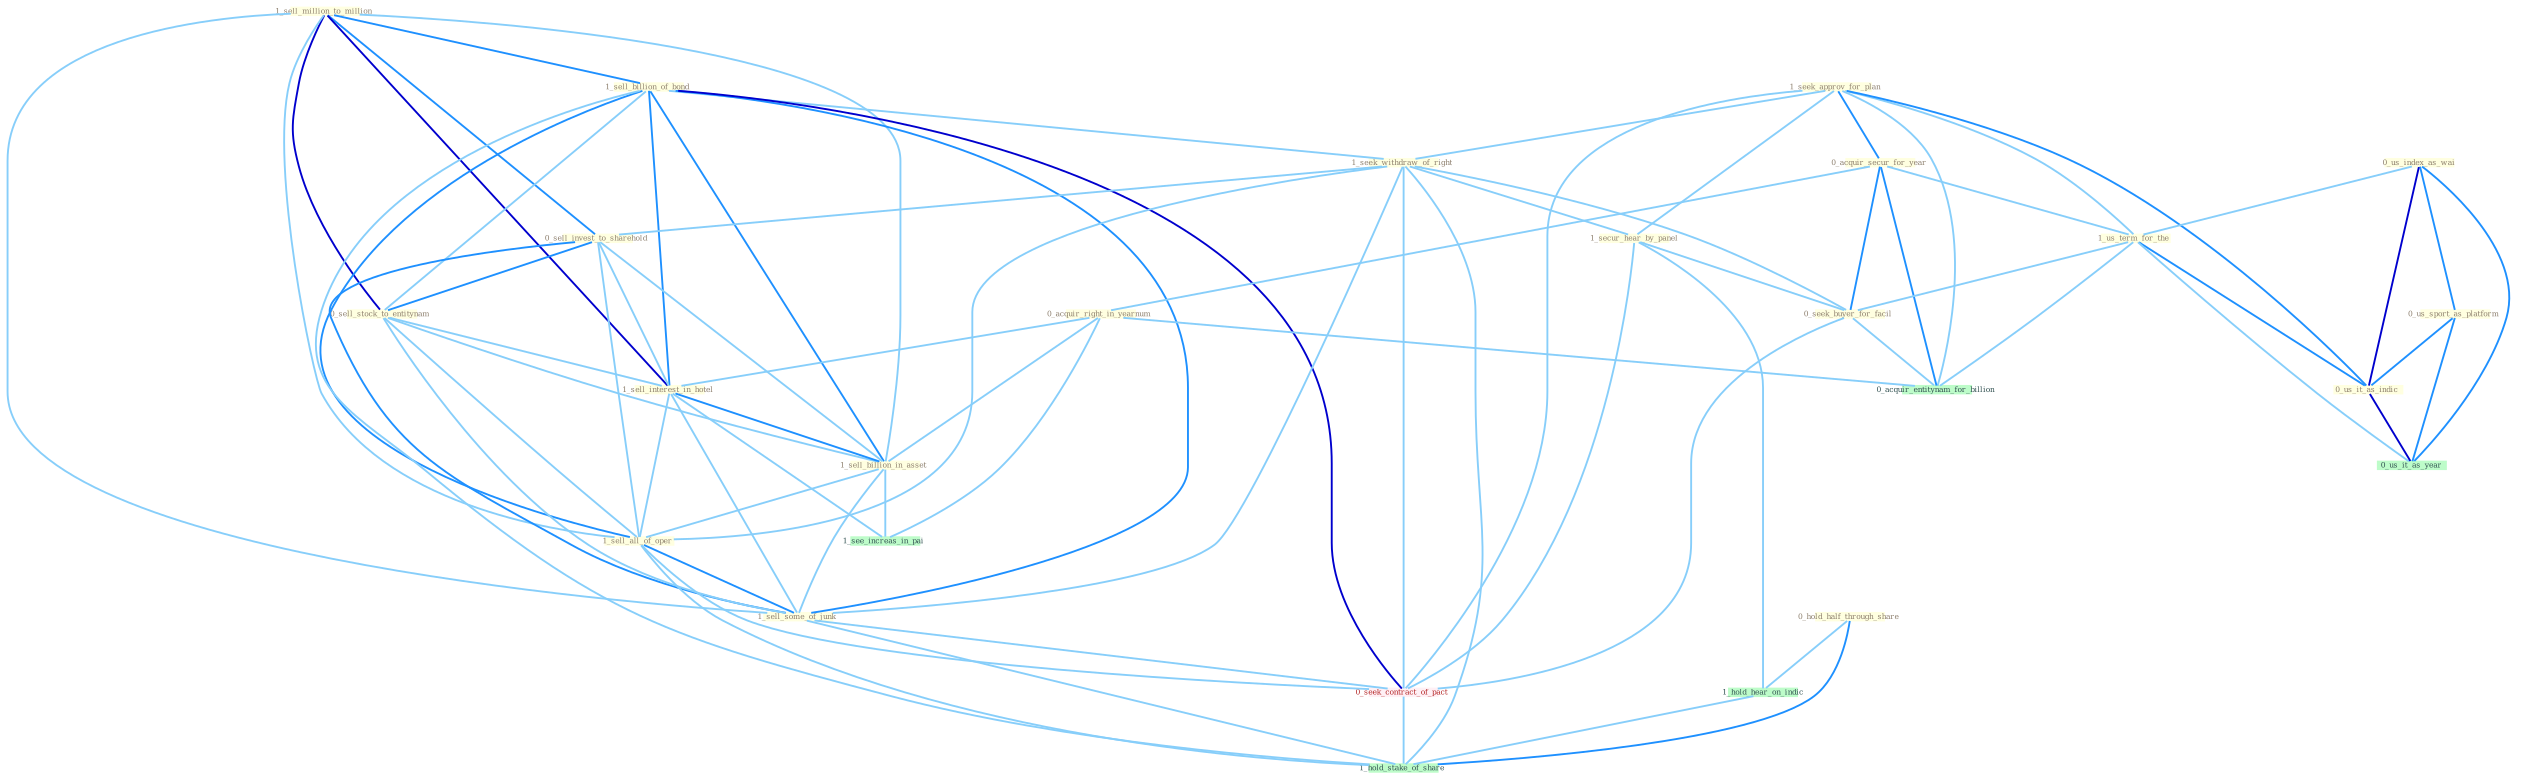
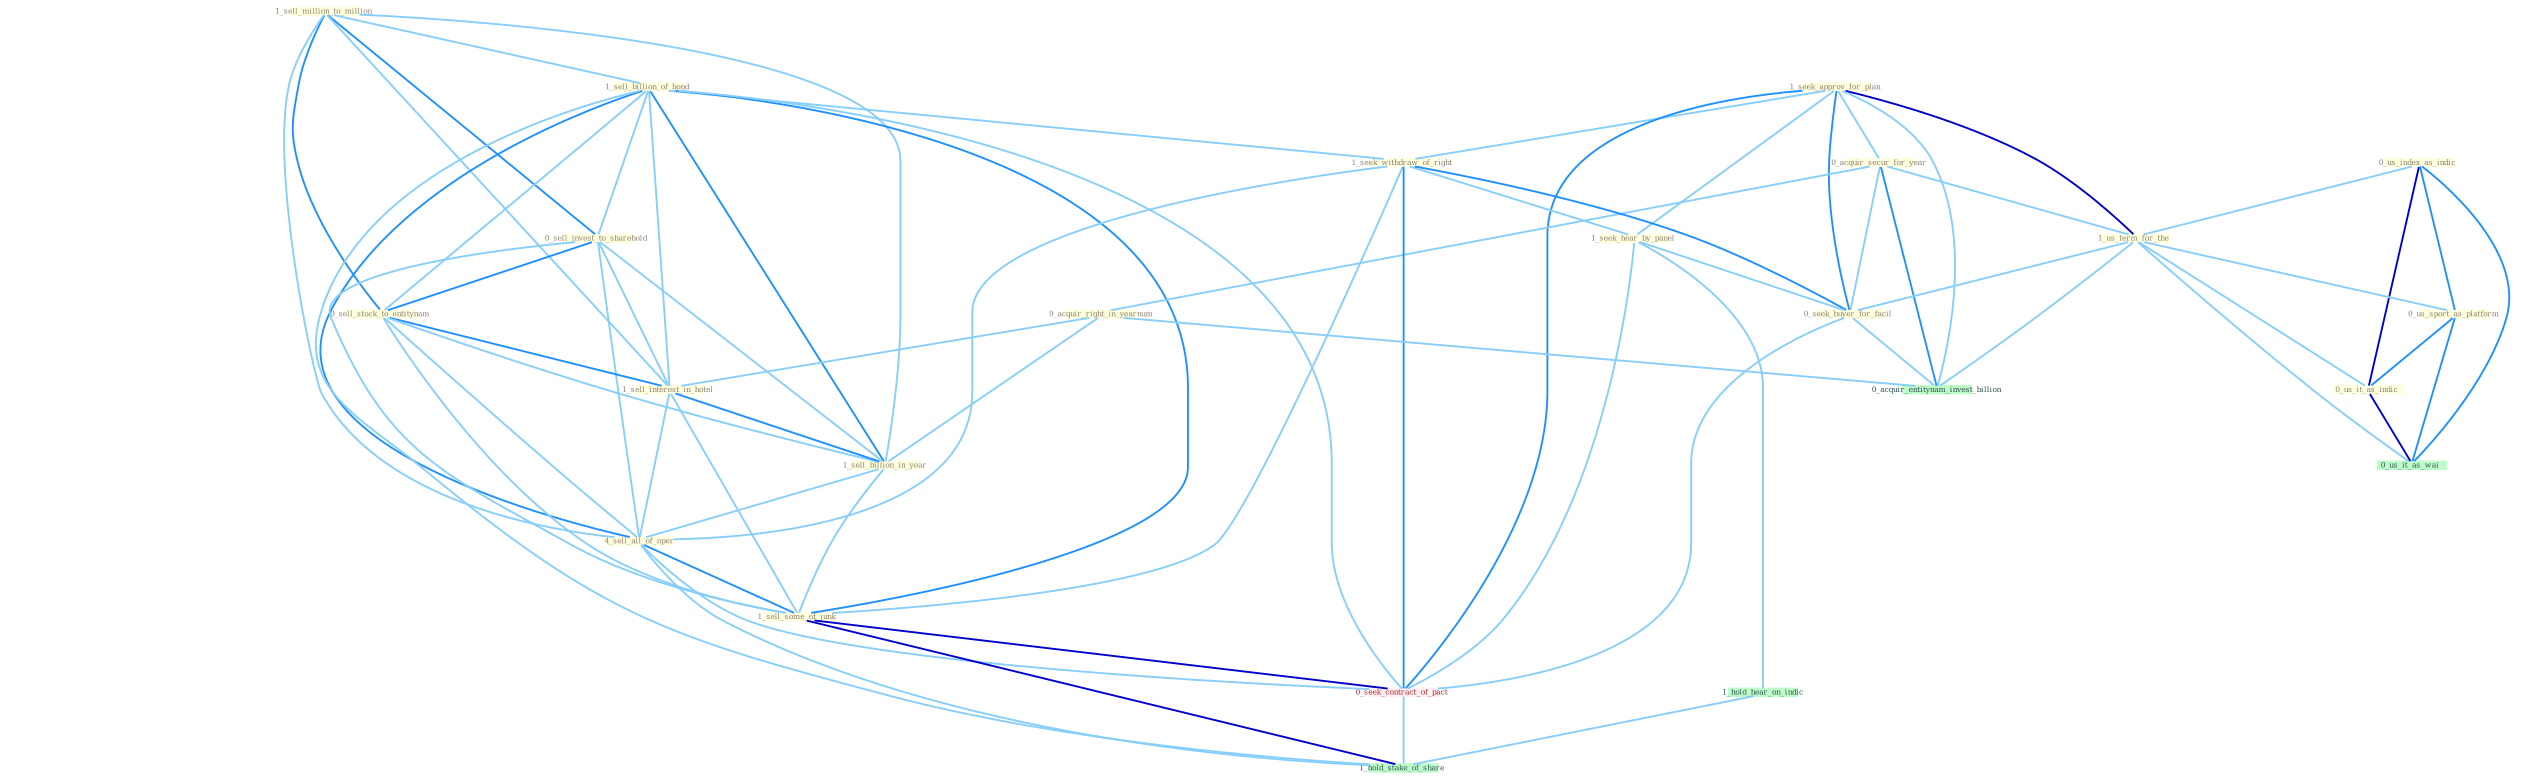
(487, 49) -> (487, 49)
(1859, 125) -> (1859, 125)
(2030, 156) -> (2000, 142)
(2419, 163) -> (2419, 163)
(300, 171) -> (300, 171)
(2131, 194) -> (1830, 201)
(498, 201) -> (498, 201)
(1001, 201) -> (623, 163)
(1670, 229) -> (1670, 229)
(1184, 233) -> (1184, 233)
(1634, 238) -> (1634, 238)
(1865, 238) -> (1865, 238)
(660, 245) -> (659, 238)
none -> (2295, 276)
(1101, 314) -> (1101, 314)
(2252, 314) -> (2252, 314)
(1547, 322) -> (1547, 322)
(526, 352) -> (526, 352)
(1937, 390) -> (1937, 390)
(1404, 428) -> (1404, 428)
(410, 442) -> (410, 442)
(885, 465) -> (885, 465)
(2412, 465) -> (2412, 465)
(1478, 466) -> none
(84, 479) -> none
(639, 541) -> (639, 541)
(885, 541) -> none
(1850, 617) -> none
(1101, 655) -> (1101, 655)
(1101, 692) -> (1101, 692)
